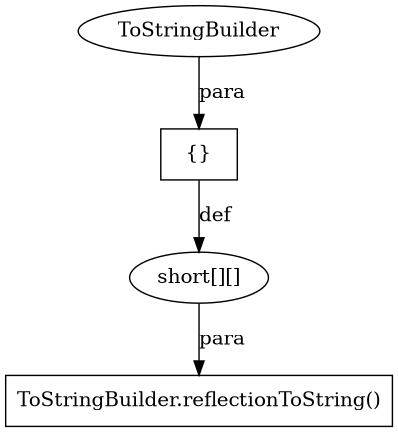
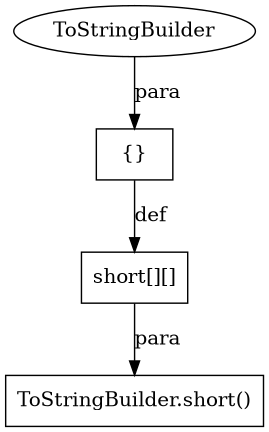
(199, 278) -> (135, 278)
(199, 401) -> (135, 401)
